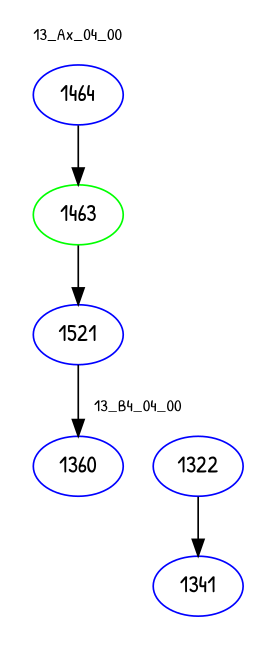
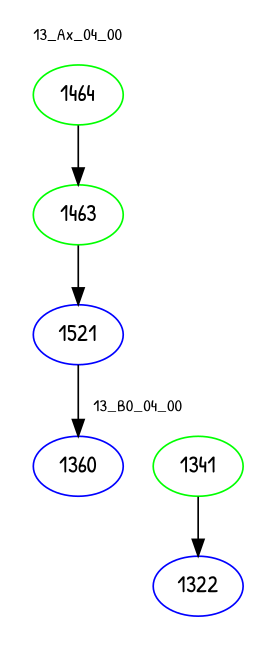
(78, 95) -> (78, 95)
(138, 407) -> (138, 407)
(198, 518) -> (198, 518)
(198, 586) -> (198, 466)
